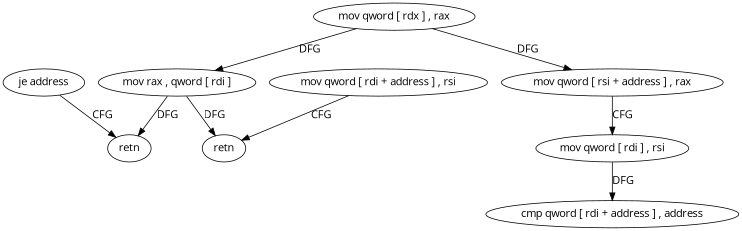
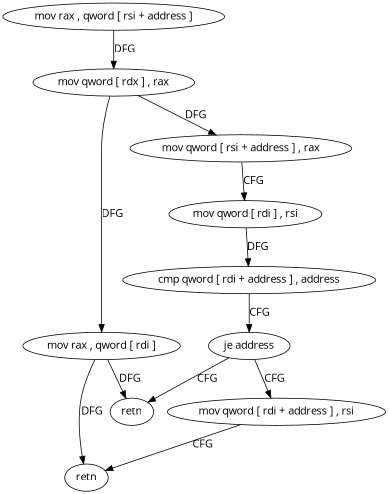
none -> (114, 17)
none -> (249, 309)
none -> (261, 375)
